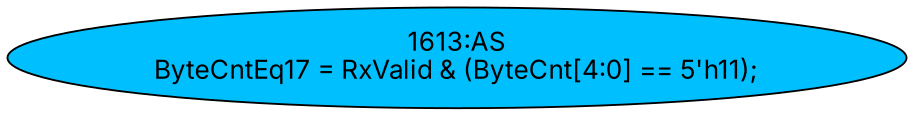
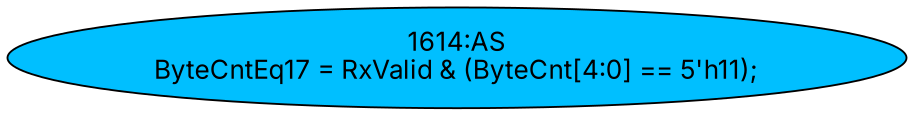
(457, 58) -> (457, 58)
